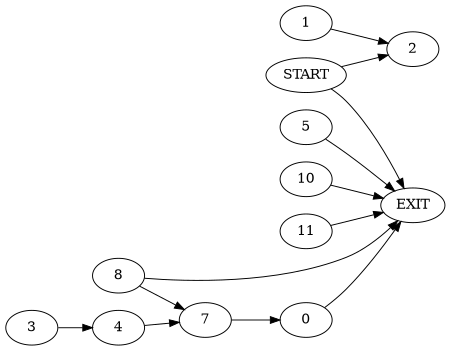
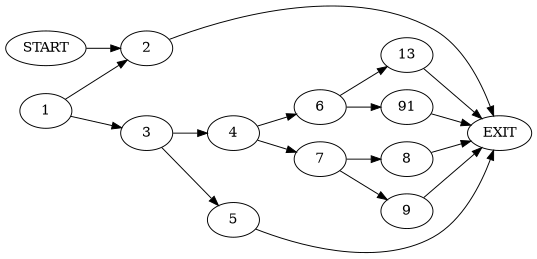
none -> (320, 107)
none -> (91, 121)
(370, 130) -> (350, 7)
none -> (186, 173)
(306, 179) -> (407, 55)
(306, 231) -> (407, 107)
(158, 296) -> (359, 159)
(306, 320) -> (407, 211)
